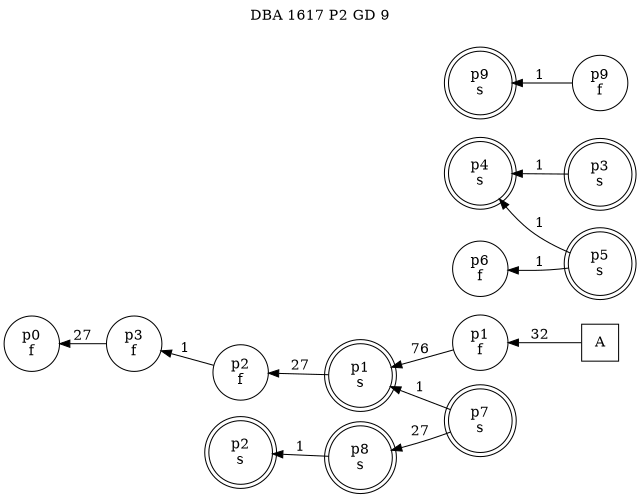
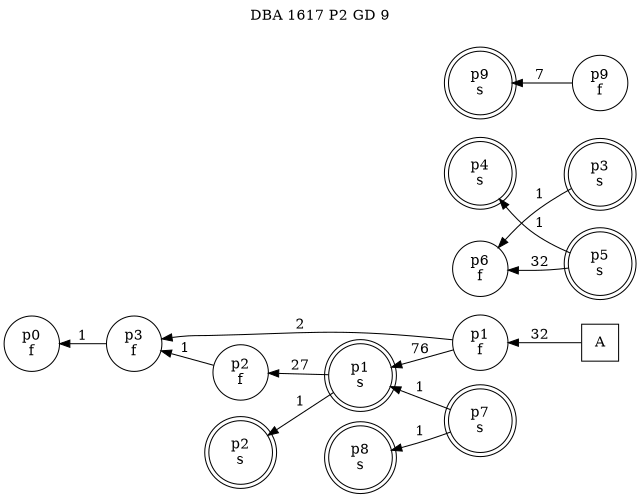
(540, 75) -> (540, 75)
(545, 174) -> (536, 211)
(540, 262) -> (540, 262)
none -> (313, 332)
(83, 336) -> (83, 336)
(420, 431) -> (420, 431)
(306, 455) -> (305, 411)
